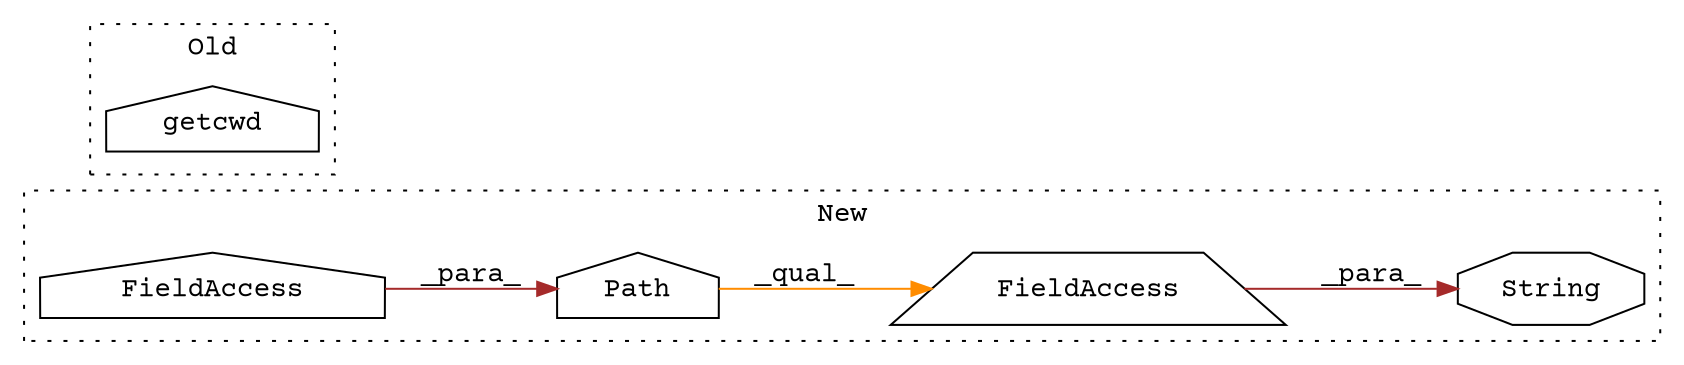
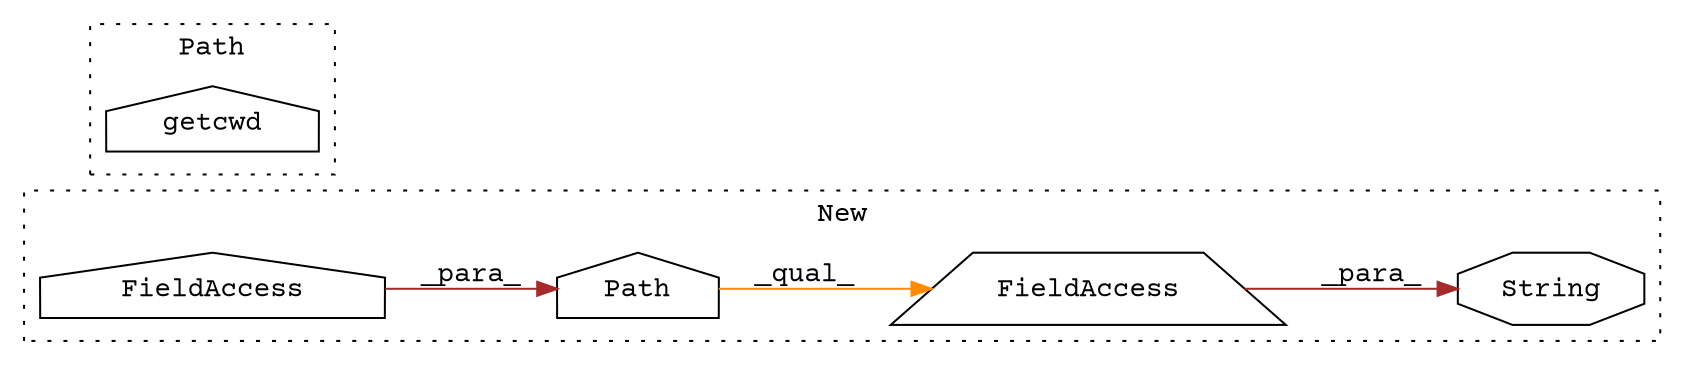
(213, 47) -> (213, 47)
